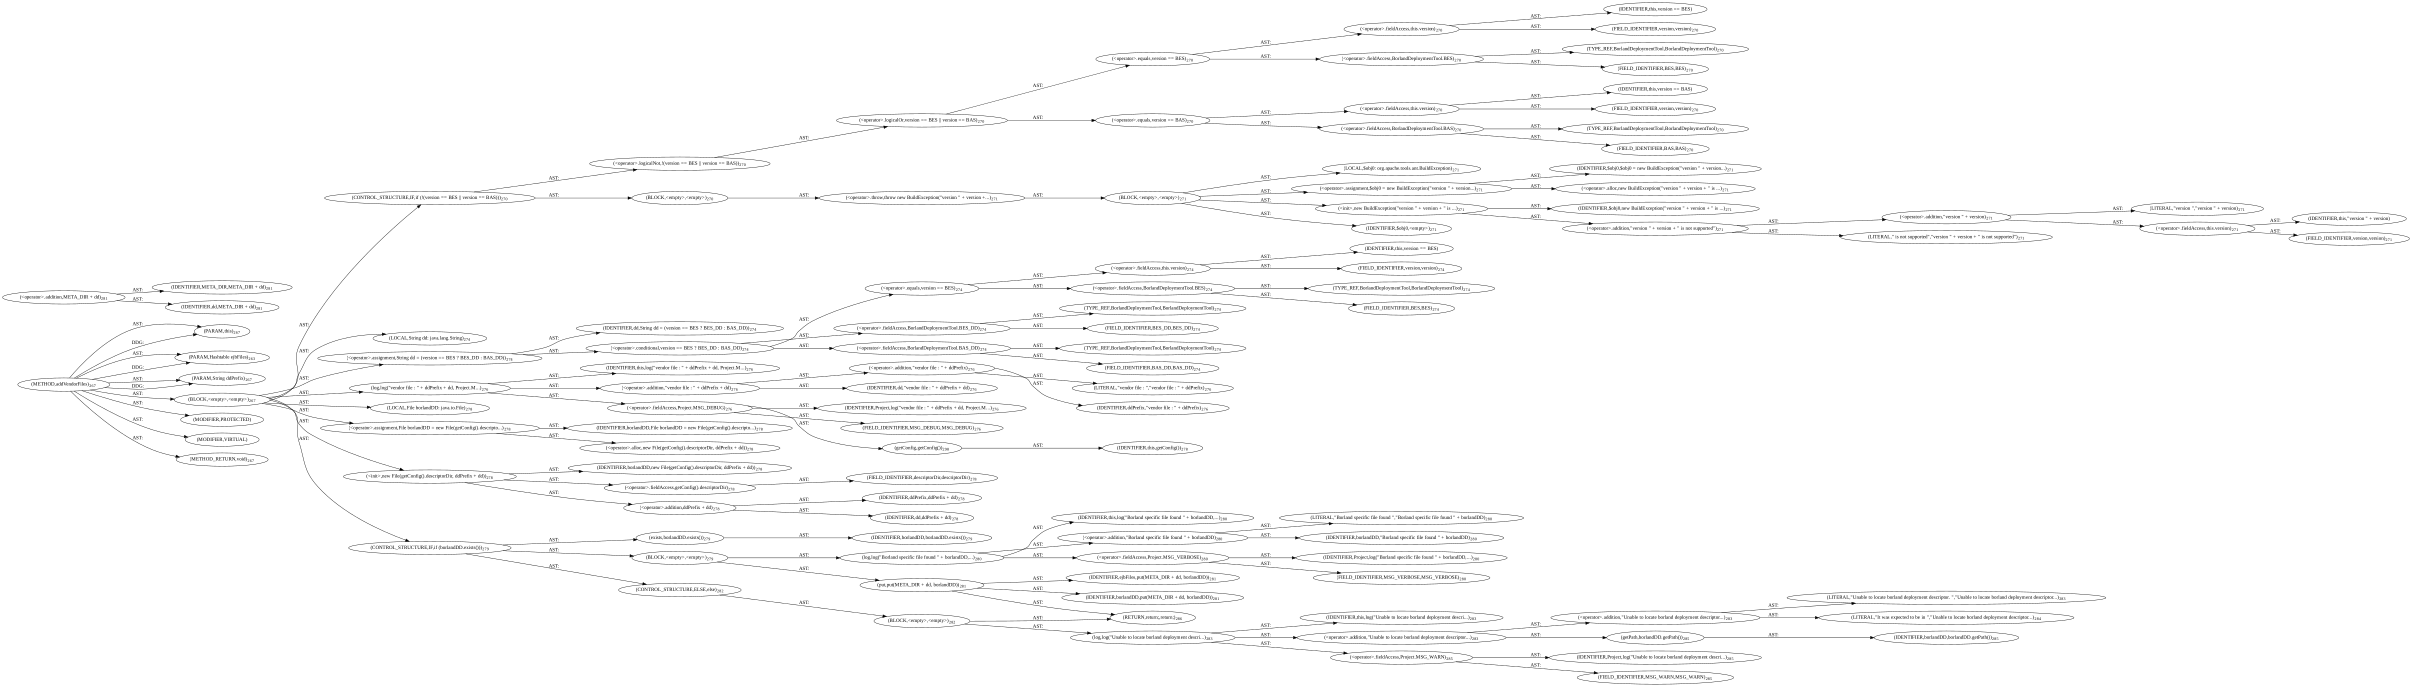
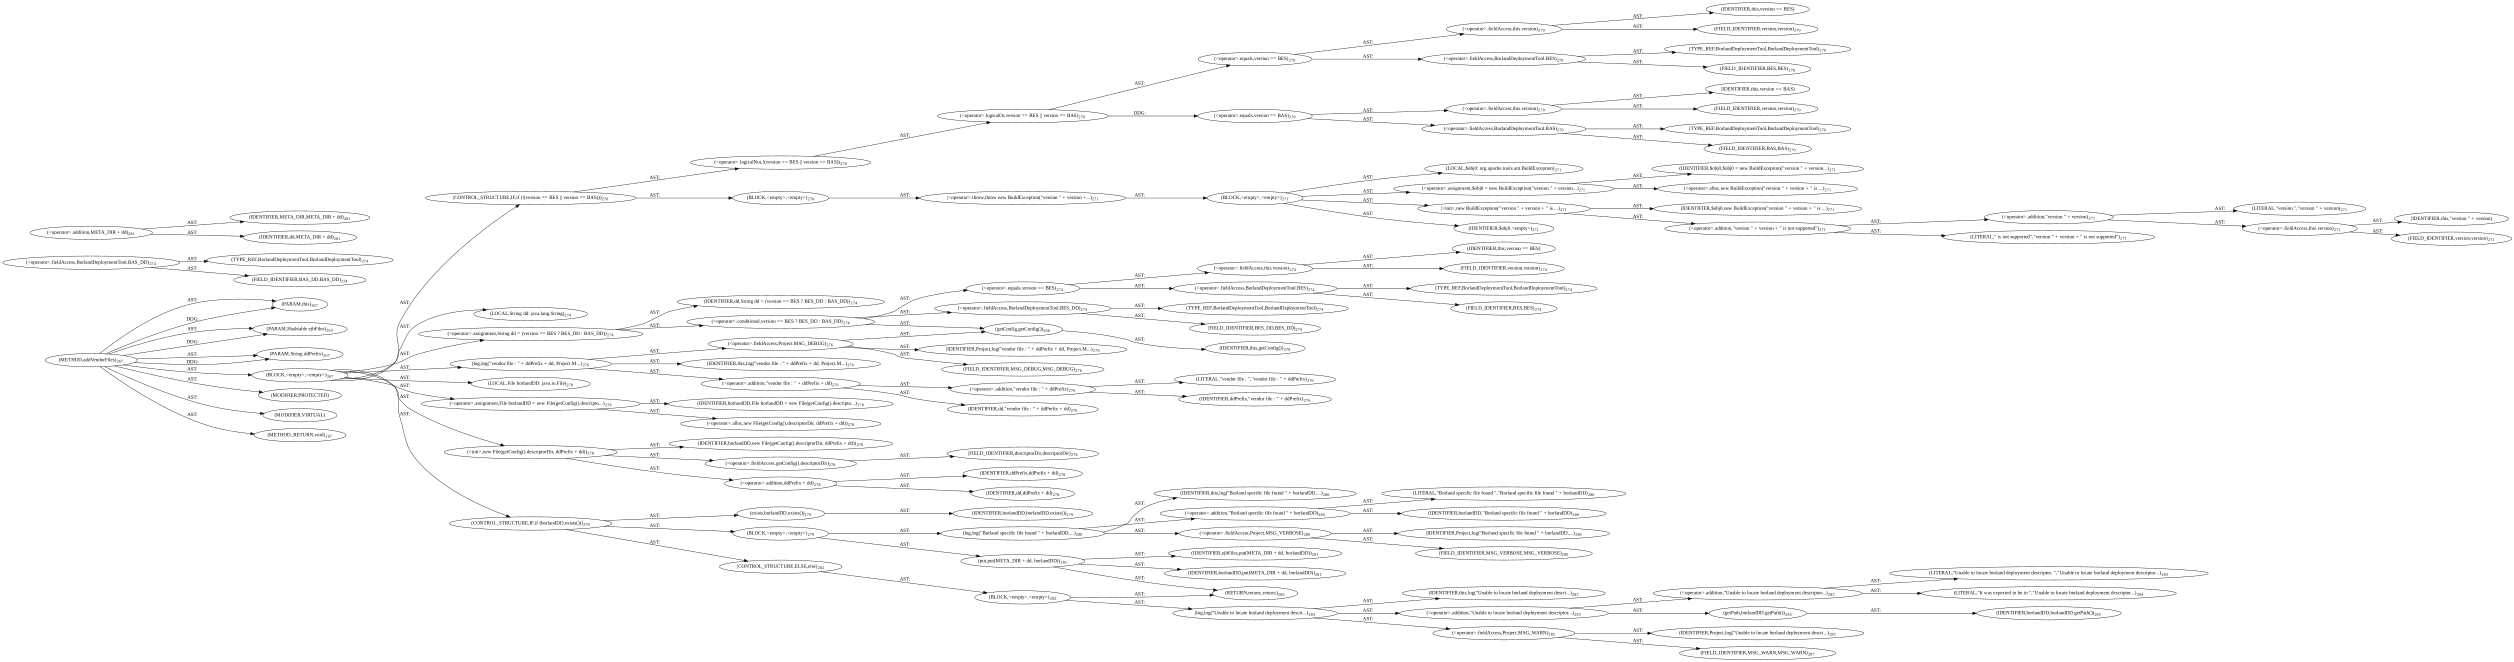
(1039, 118) -> (1141, 113)
(802, 348) -> (923, 326)
(1709, 677) -> (1811, 653)
